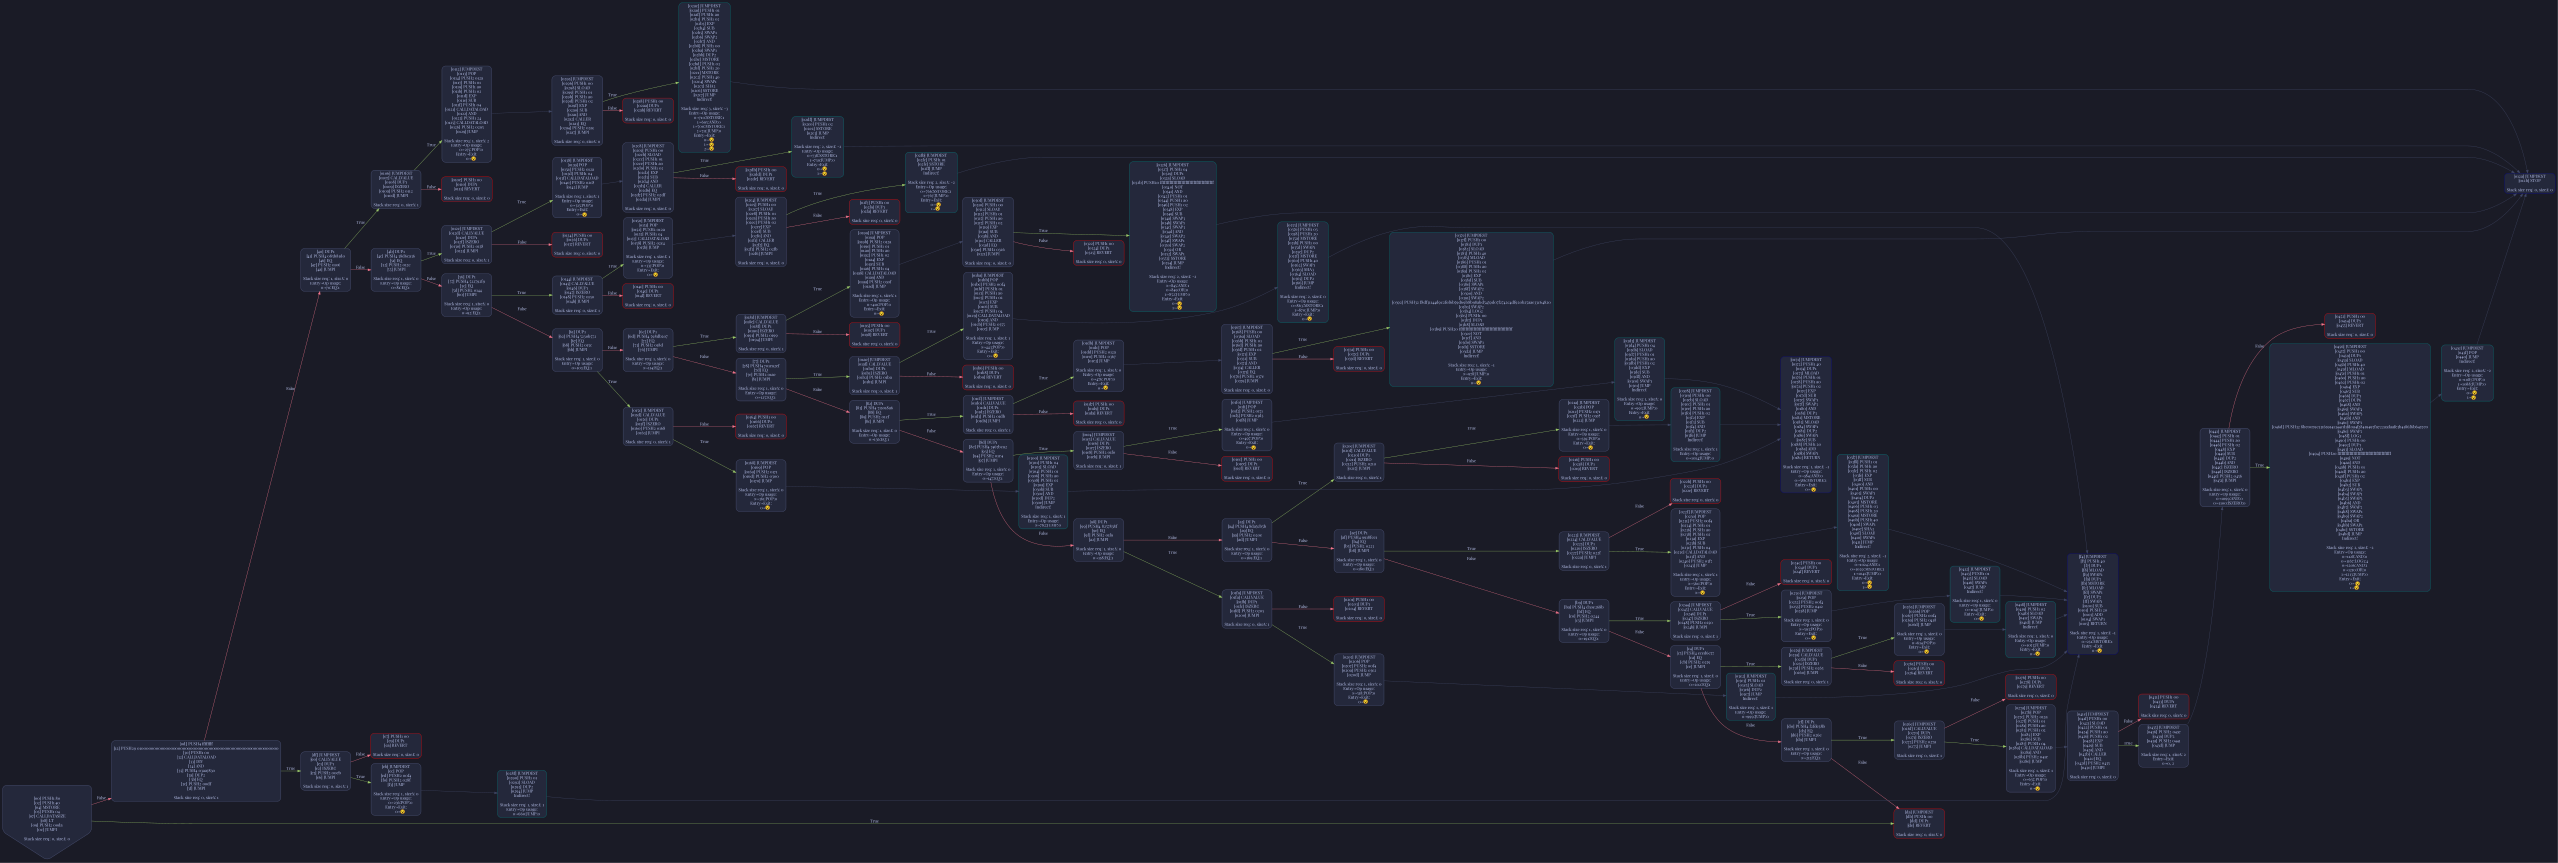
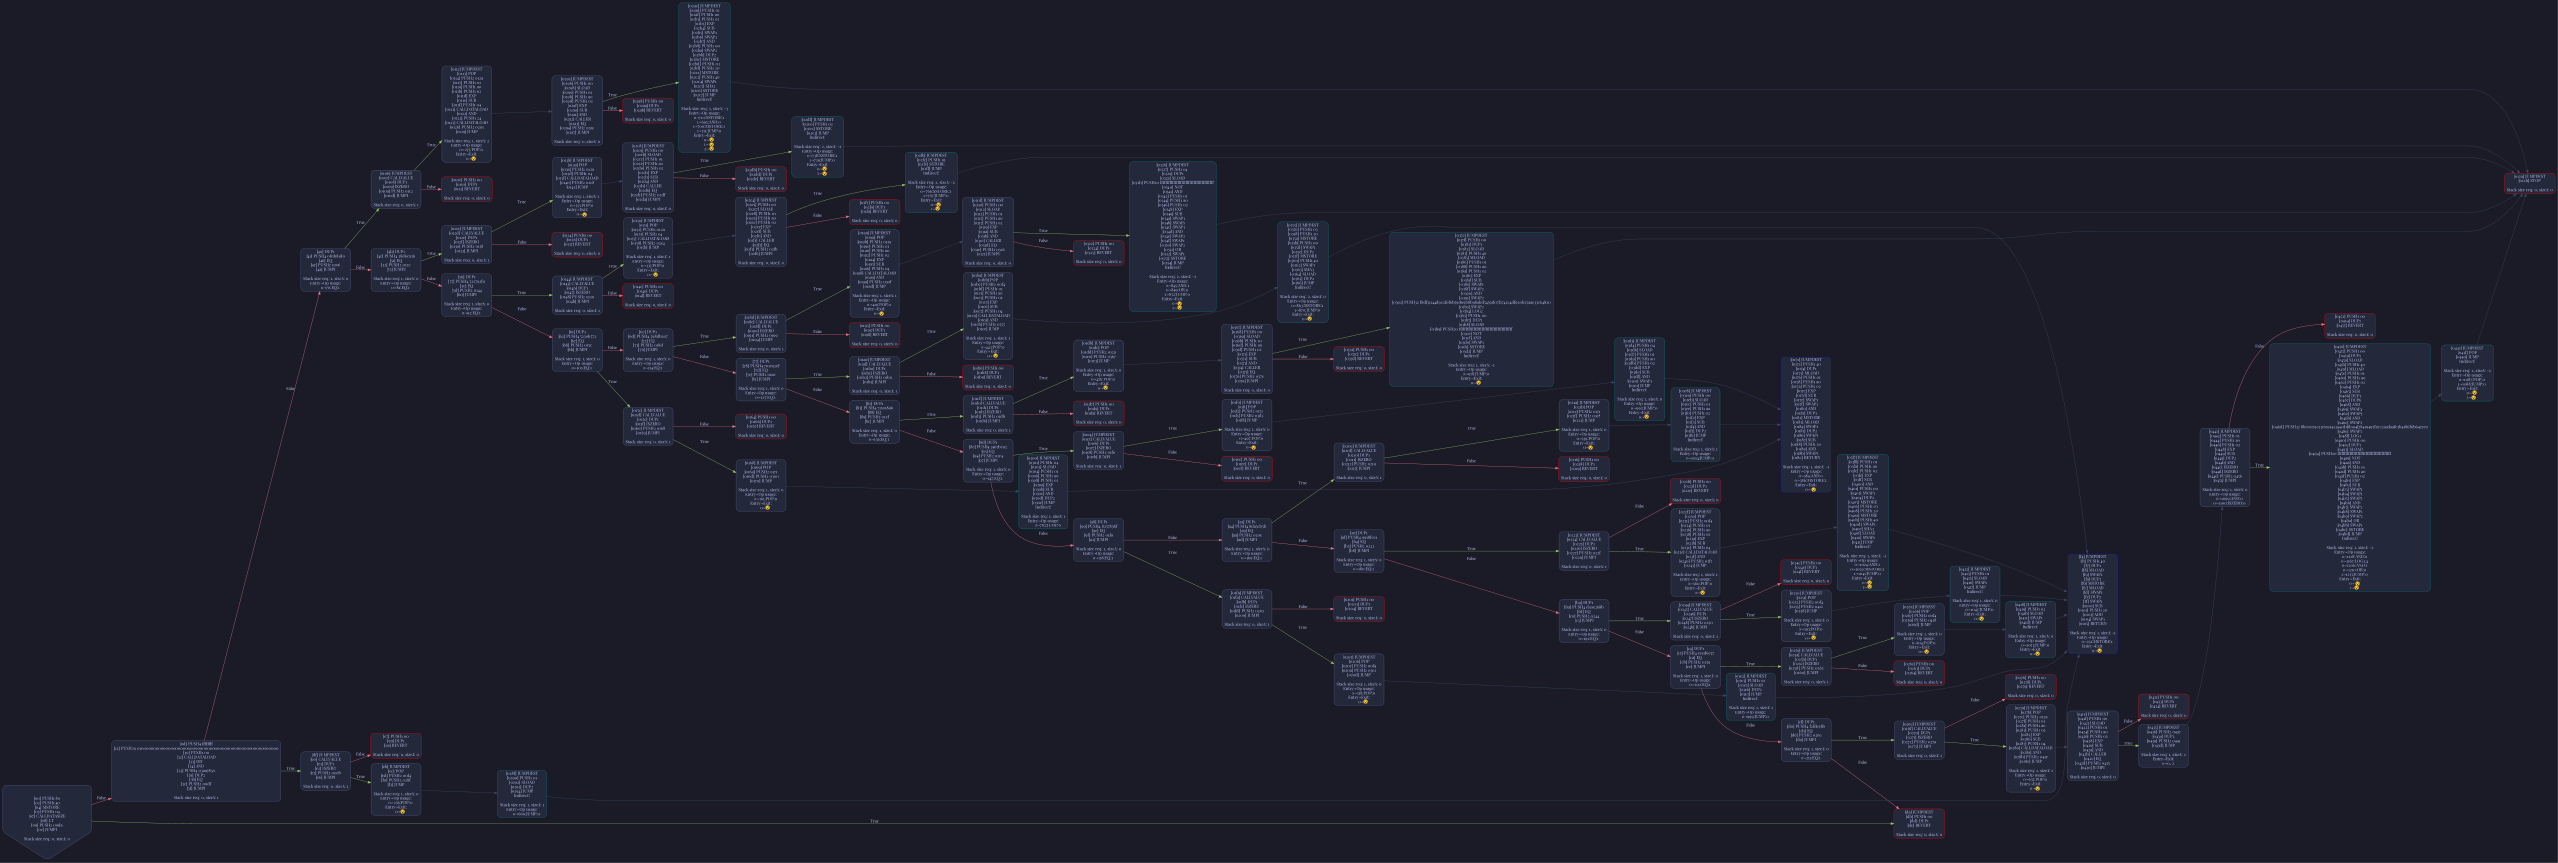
(2530, 183) -> (2530, 183)
